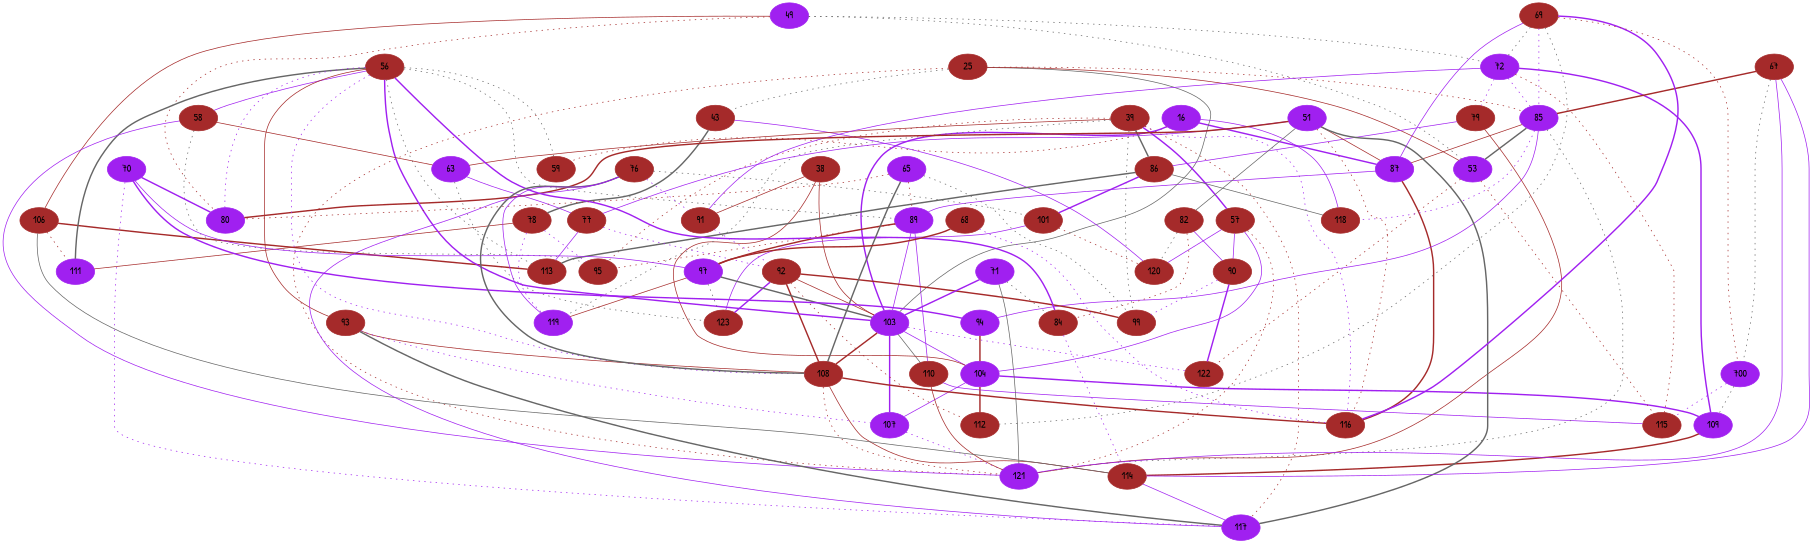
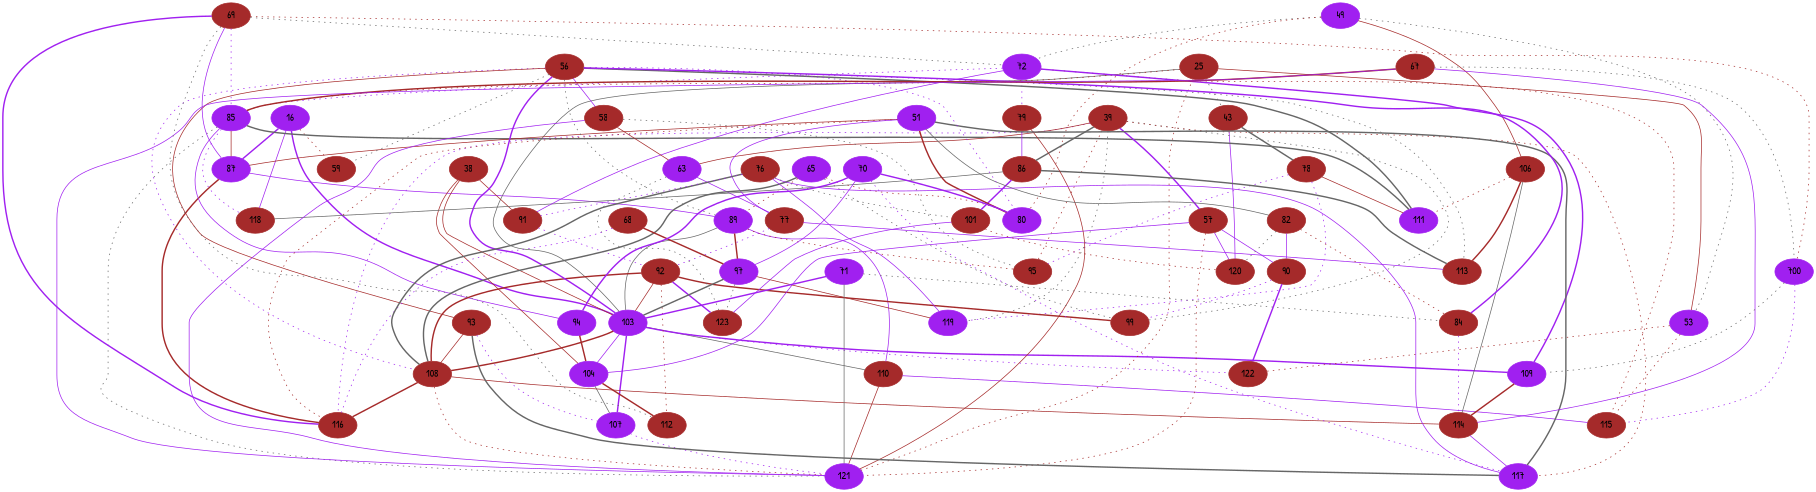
(1506, 144) -> (866, 137)
(902, 272) -> (640, 253)
(1332, 390) -> (1076, 356)
(940, 397) -> (601, 398)
